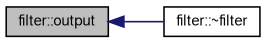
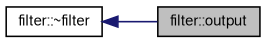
(144, 22) -> (138, 22)
